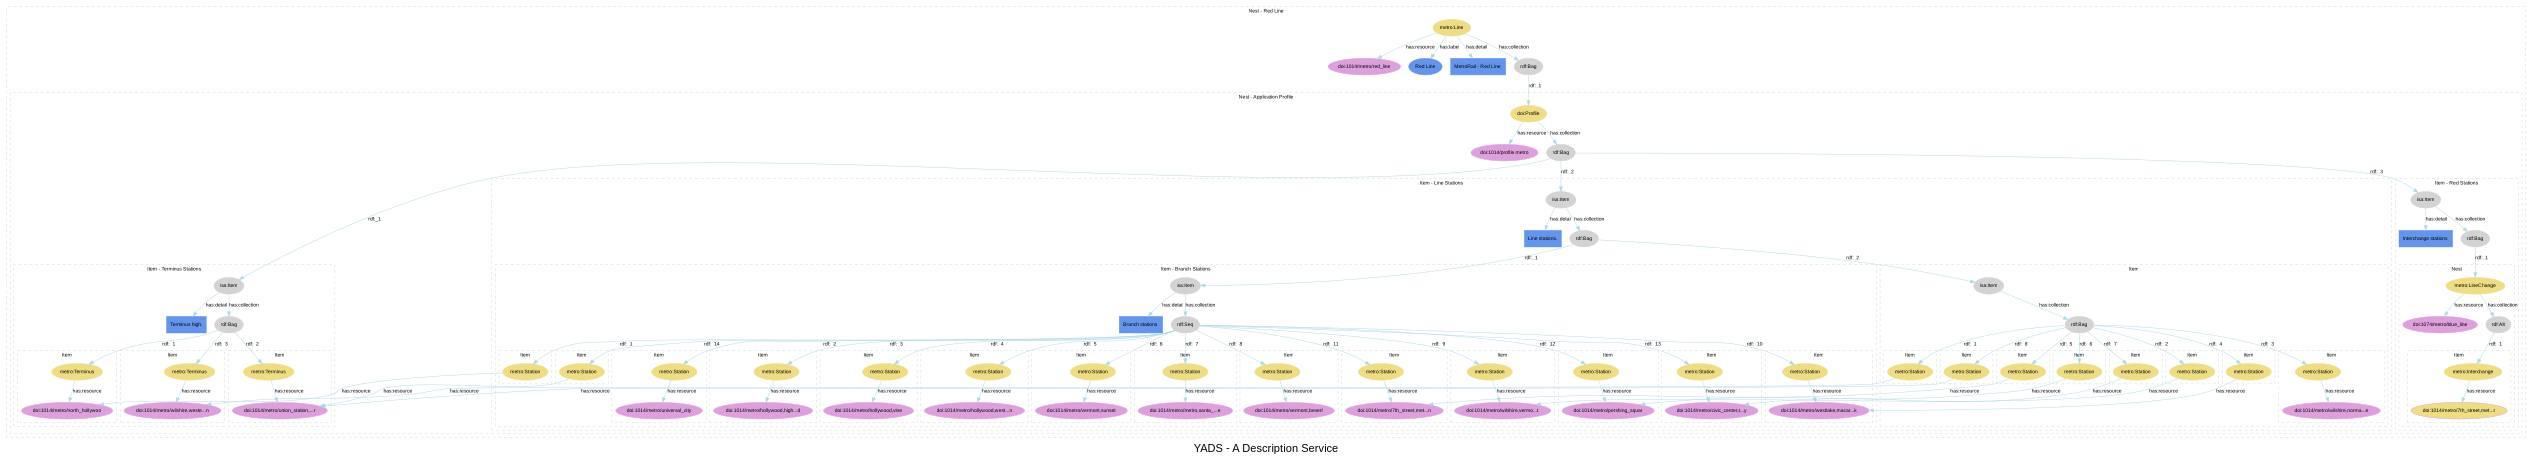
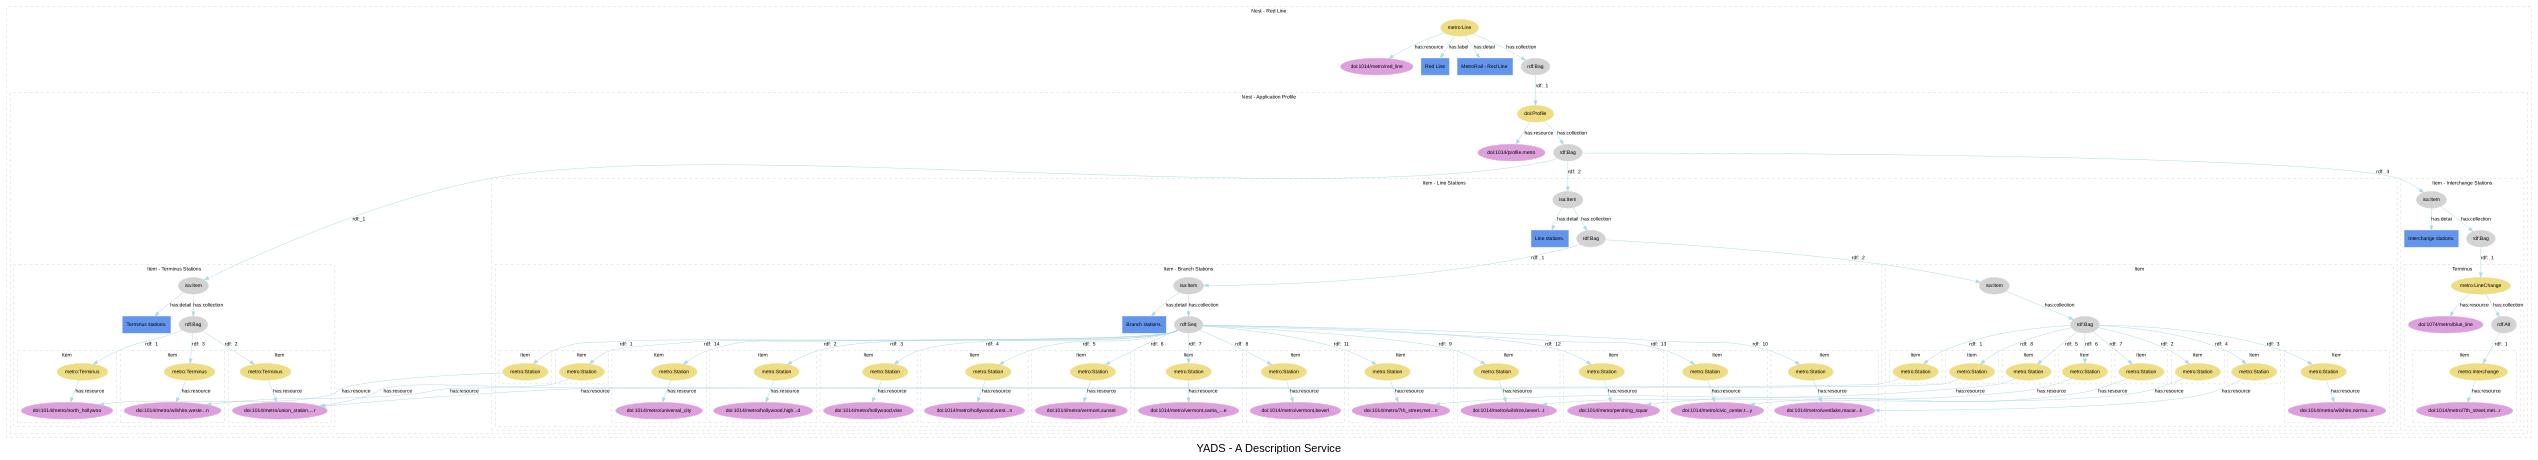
(1425, 67) -> (1435, 67)
(2457, 183) -> (2462, 183)
(2457, 269) -> (2462, 269)
(186, 325) -> (147, 325)
(1185, 411) -> (1189, 411)
(1503, 411) -> (1509, 411)
(2459, 411) -> (2465, 411)
